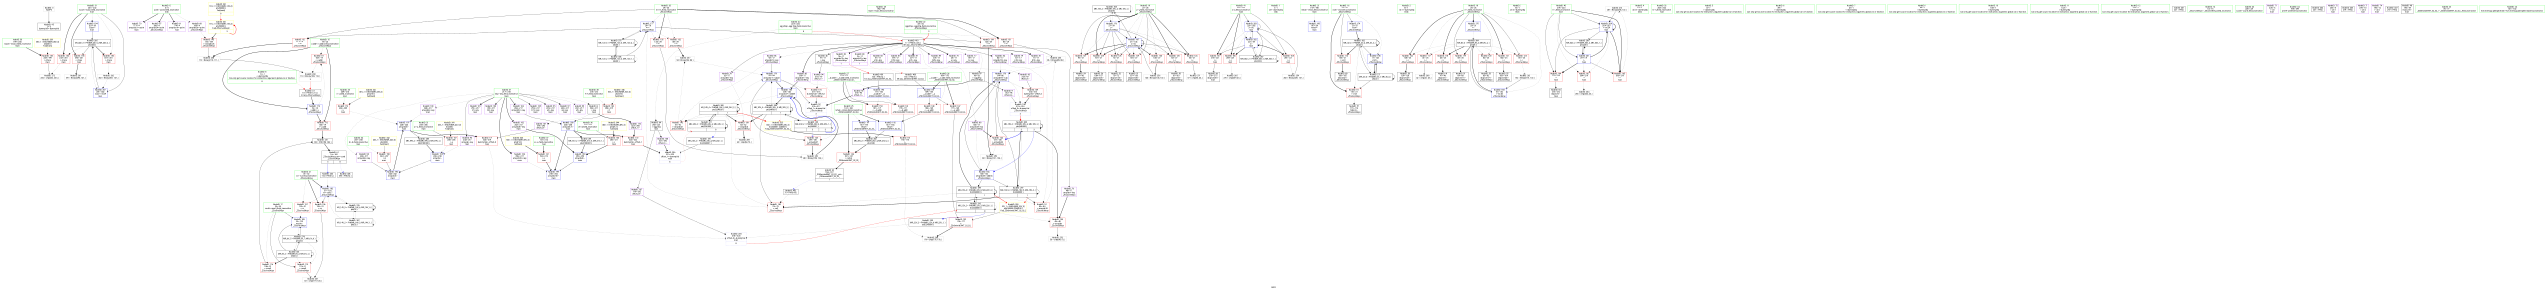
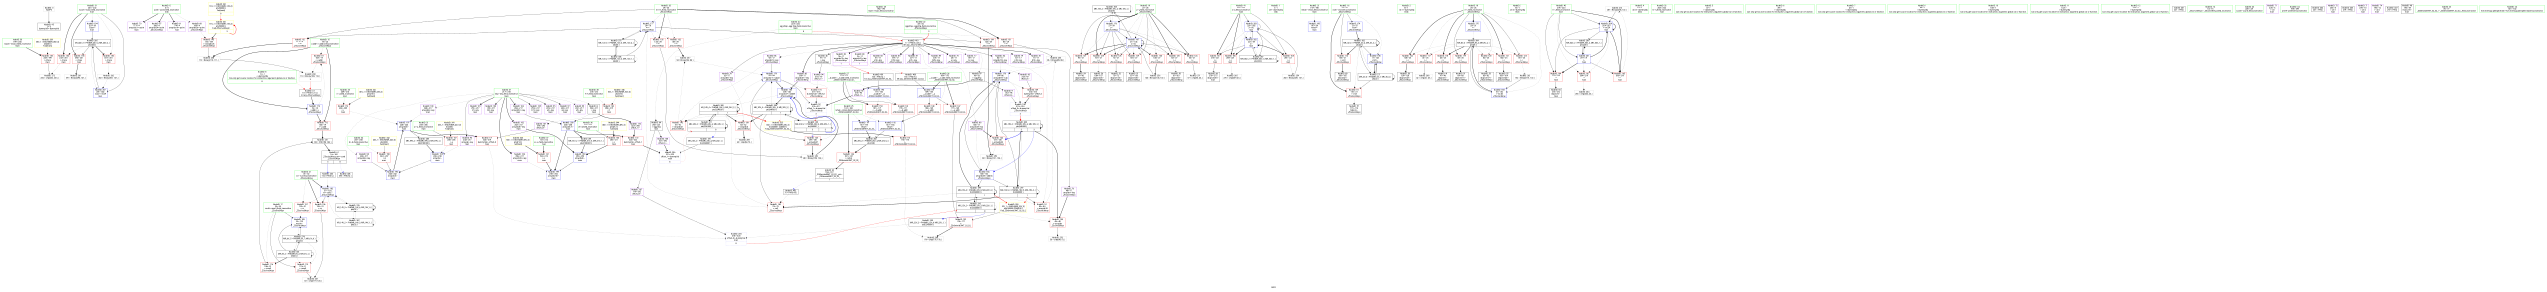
(869, 117) -> (869, 117)
